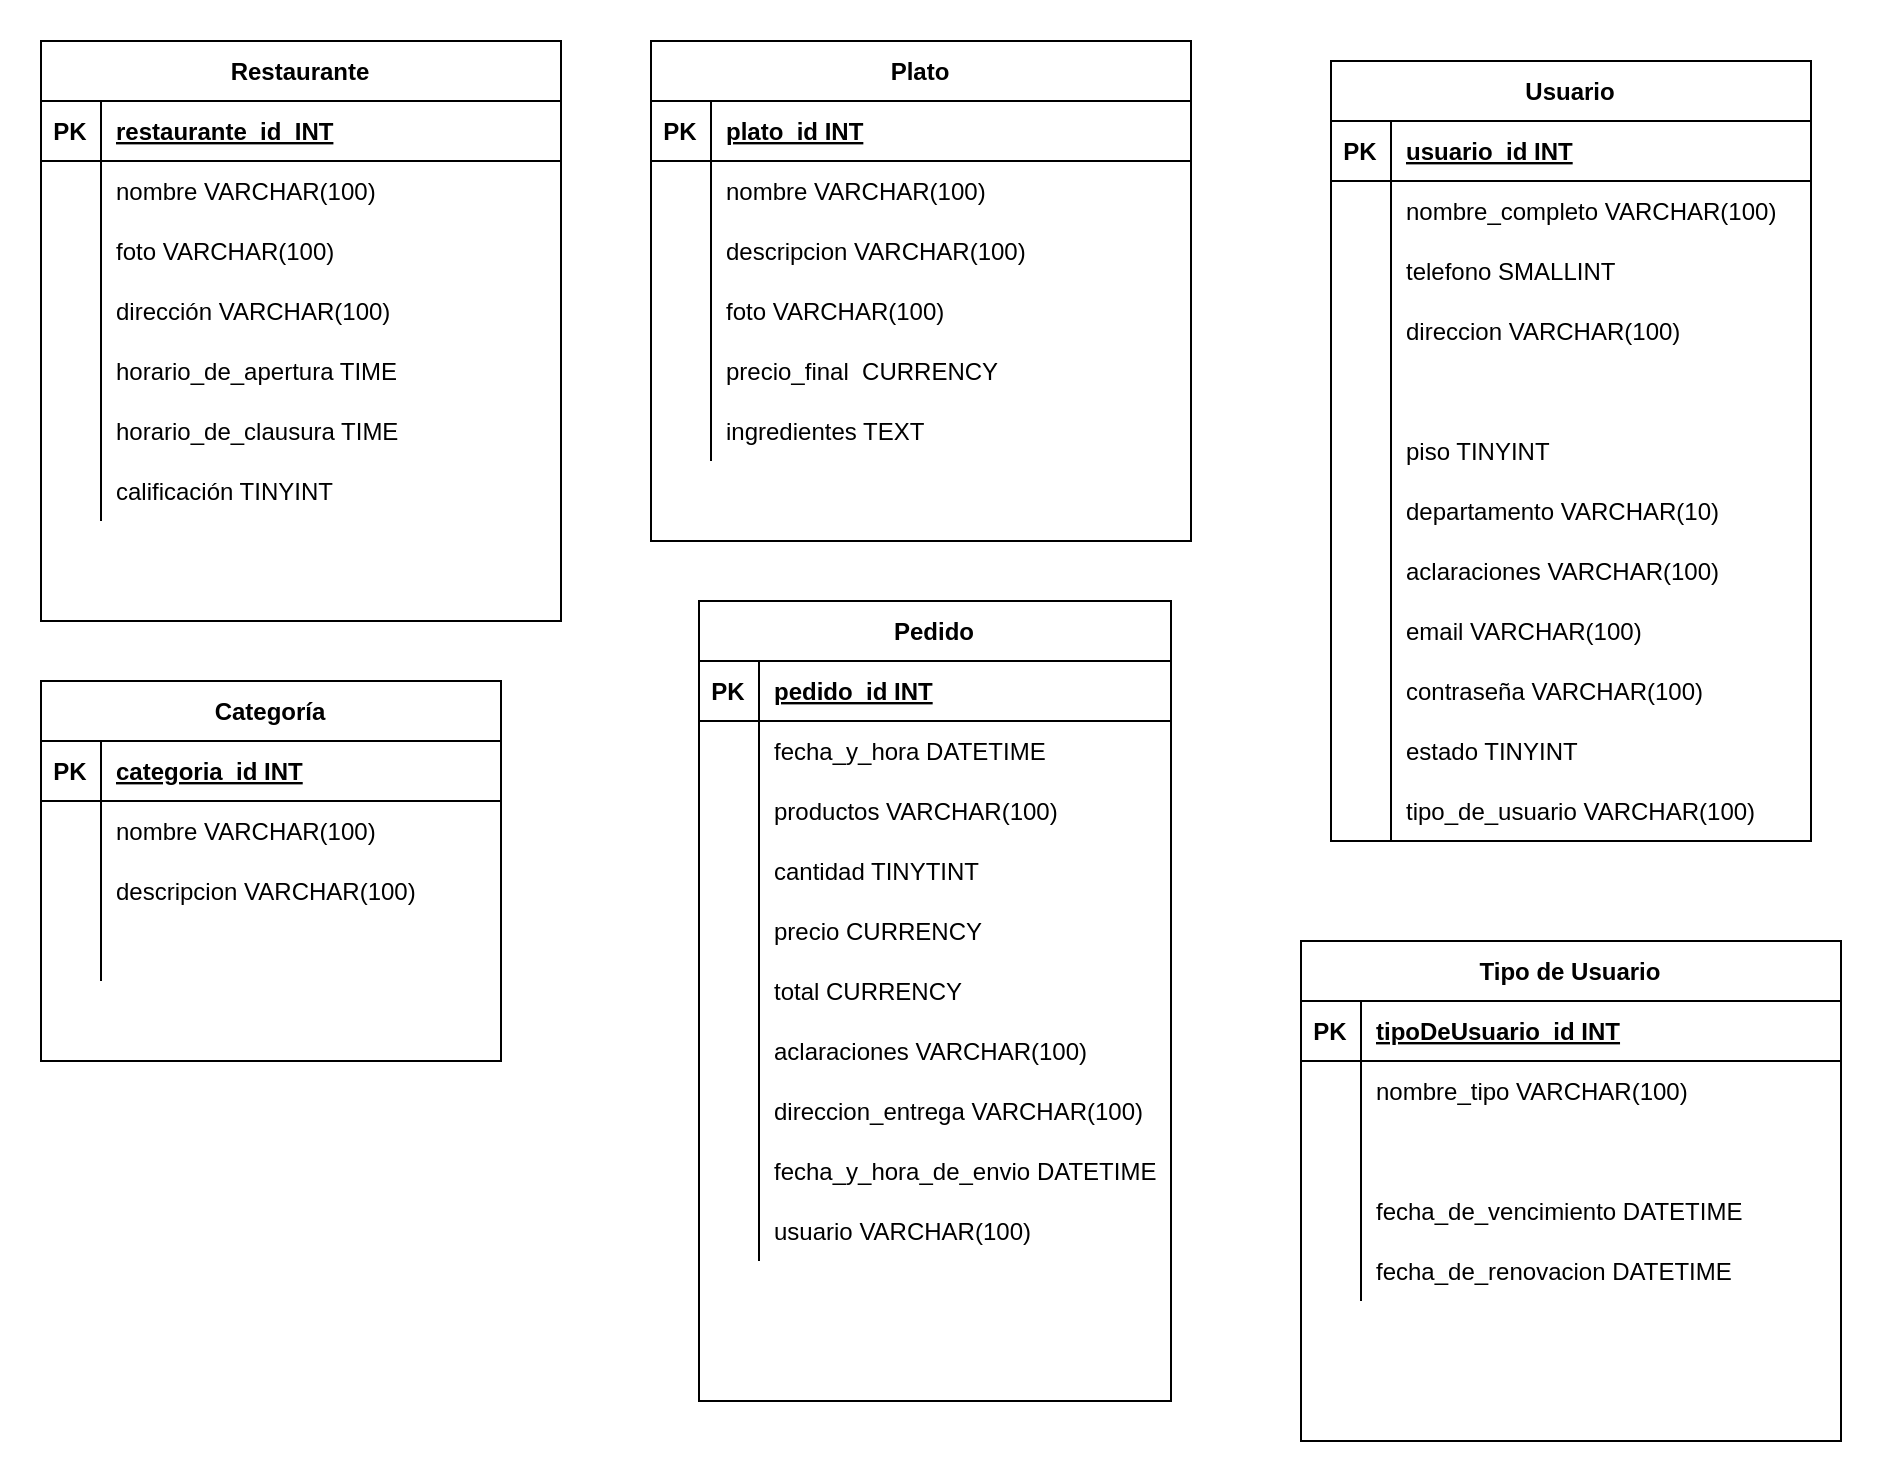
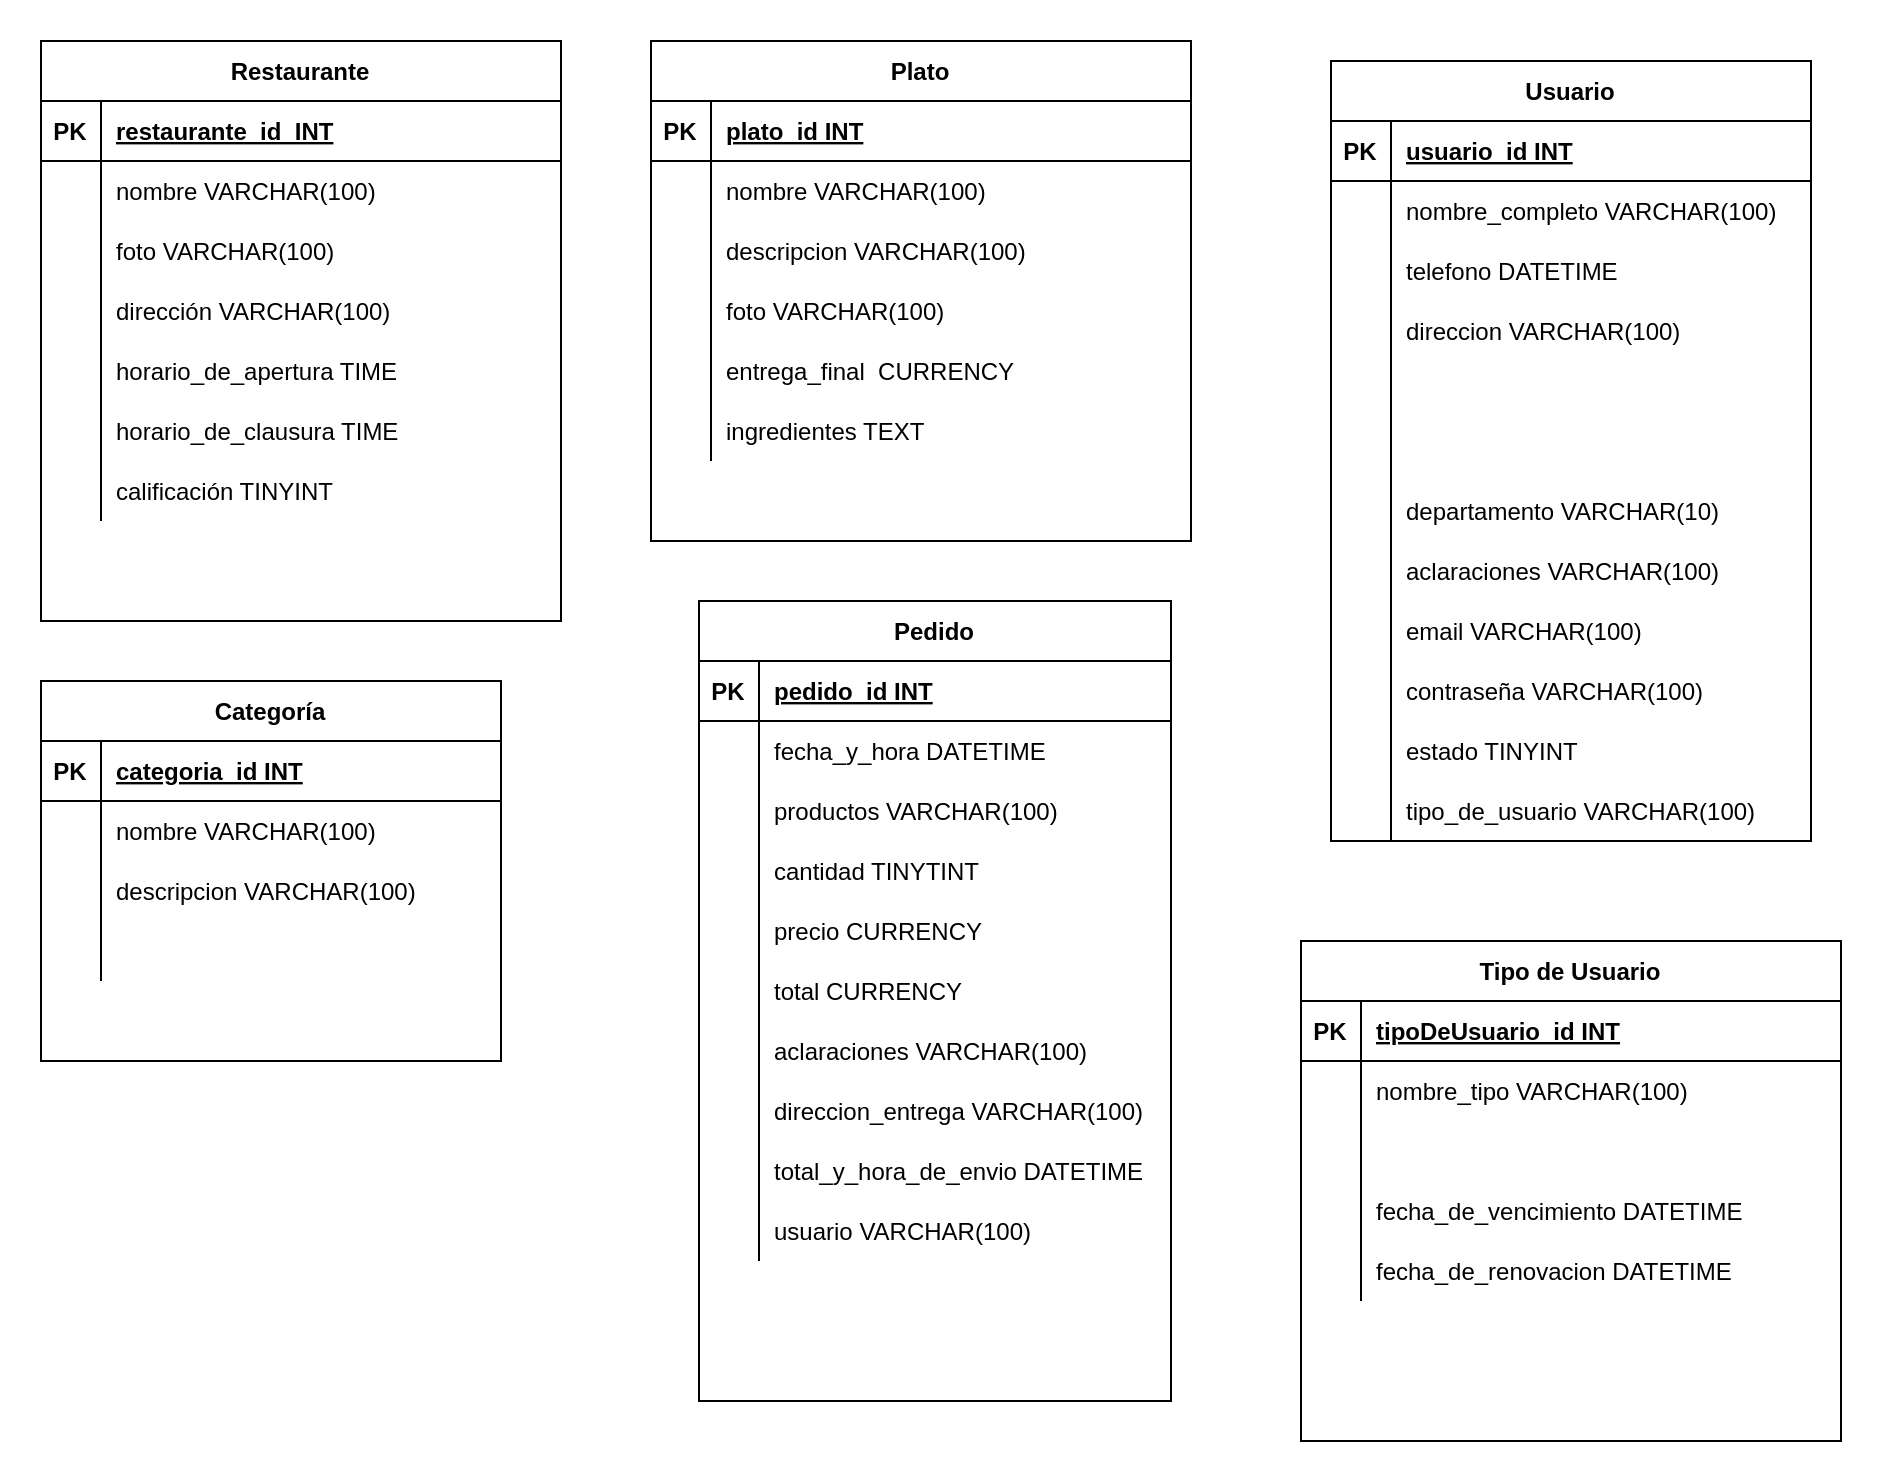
(1514, 272) -> (1514, 272)
(861, 372) -> (871, 372)
(1601, 451) -> none
(969, 1172) -> (966, 1172)
